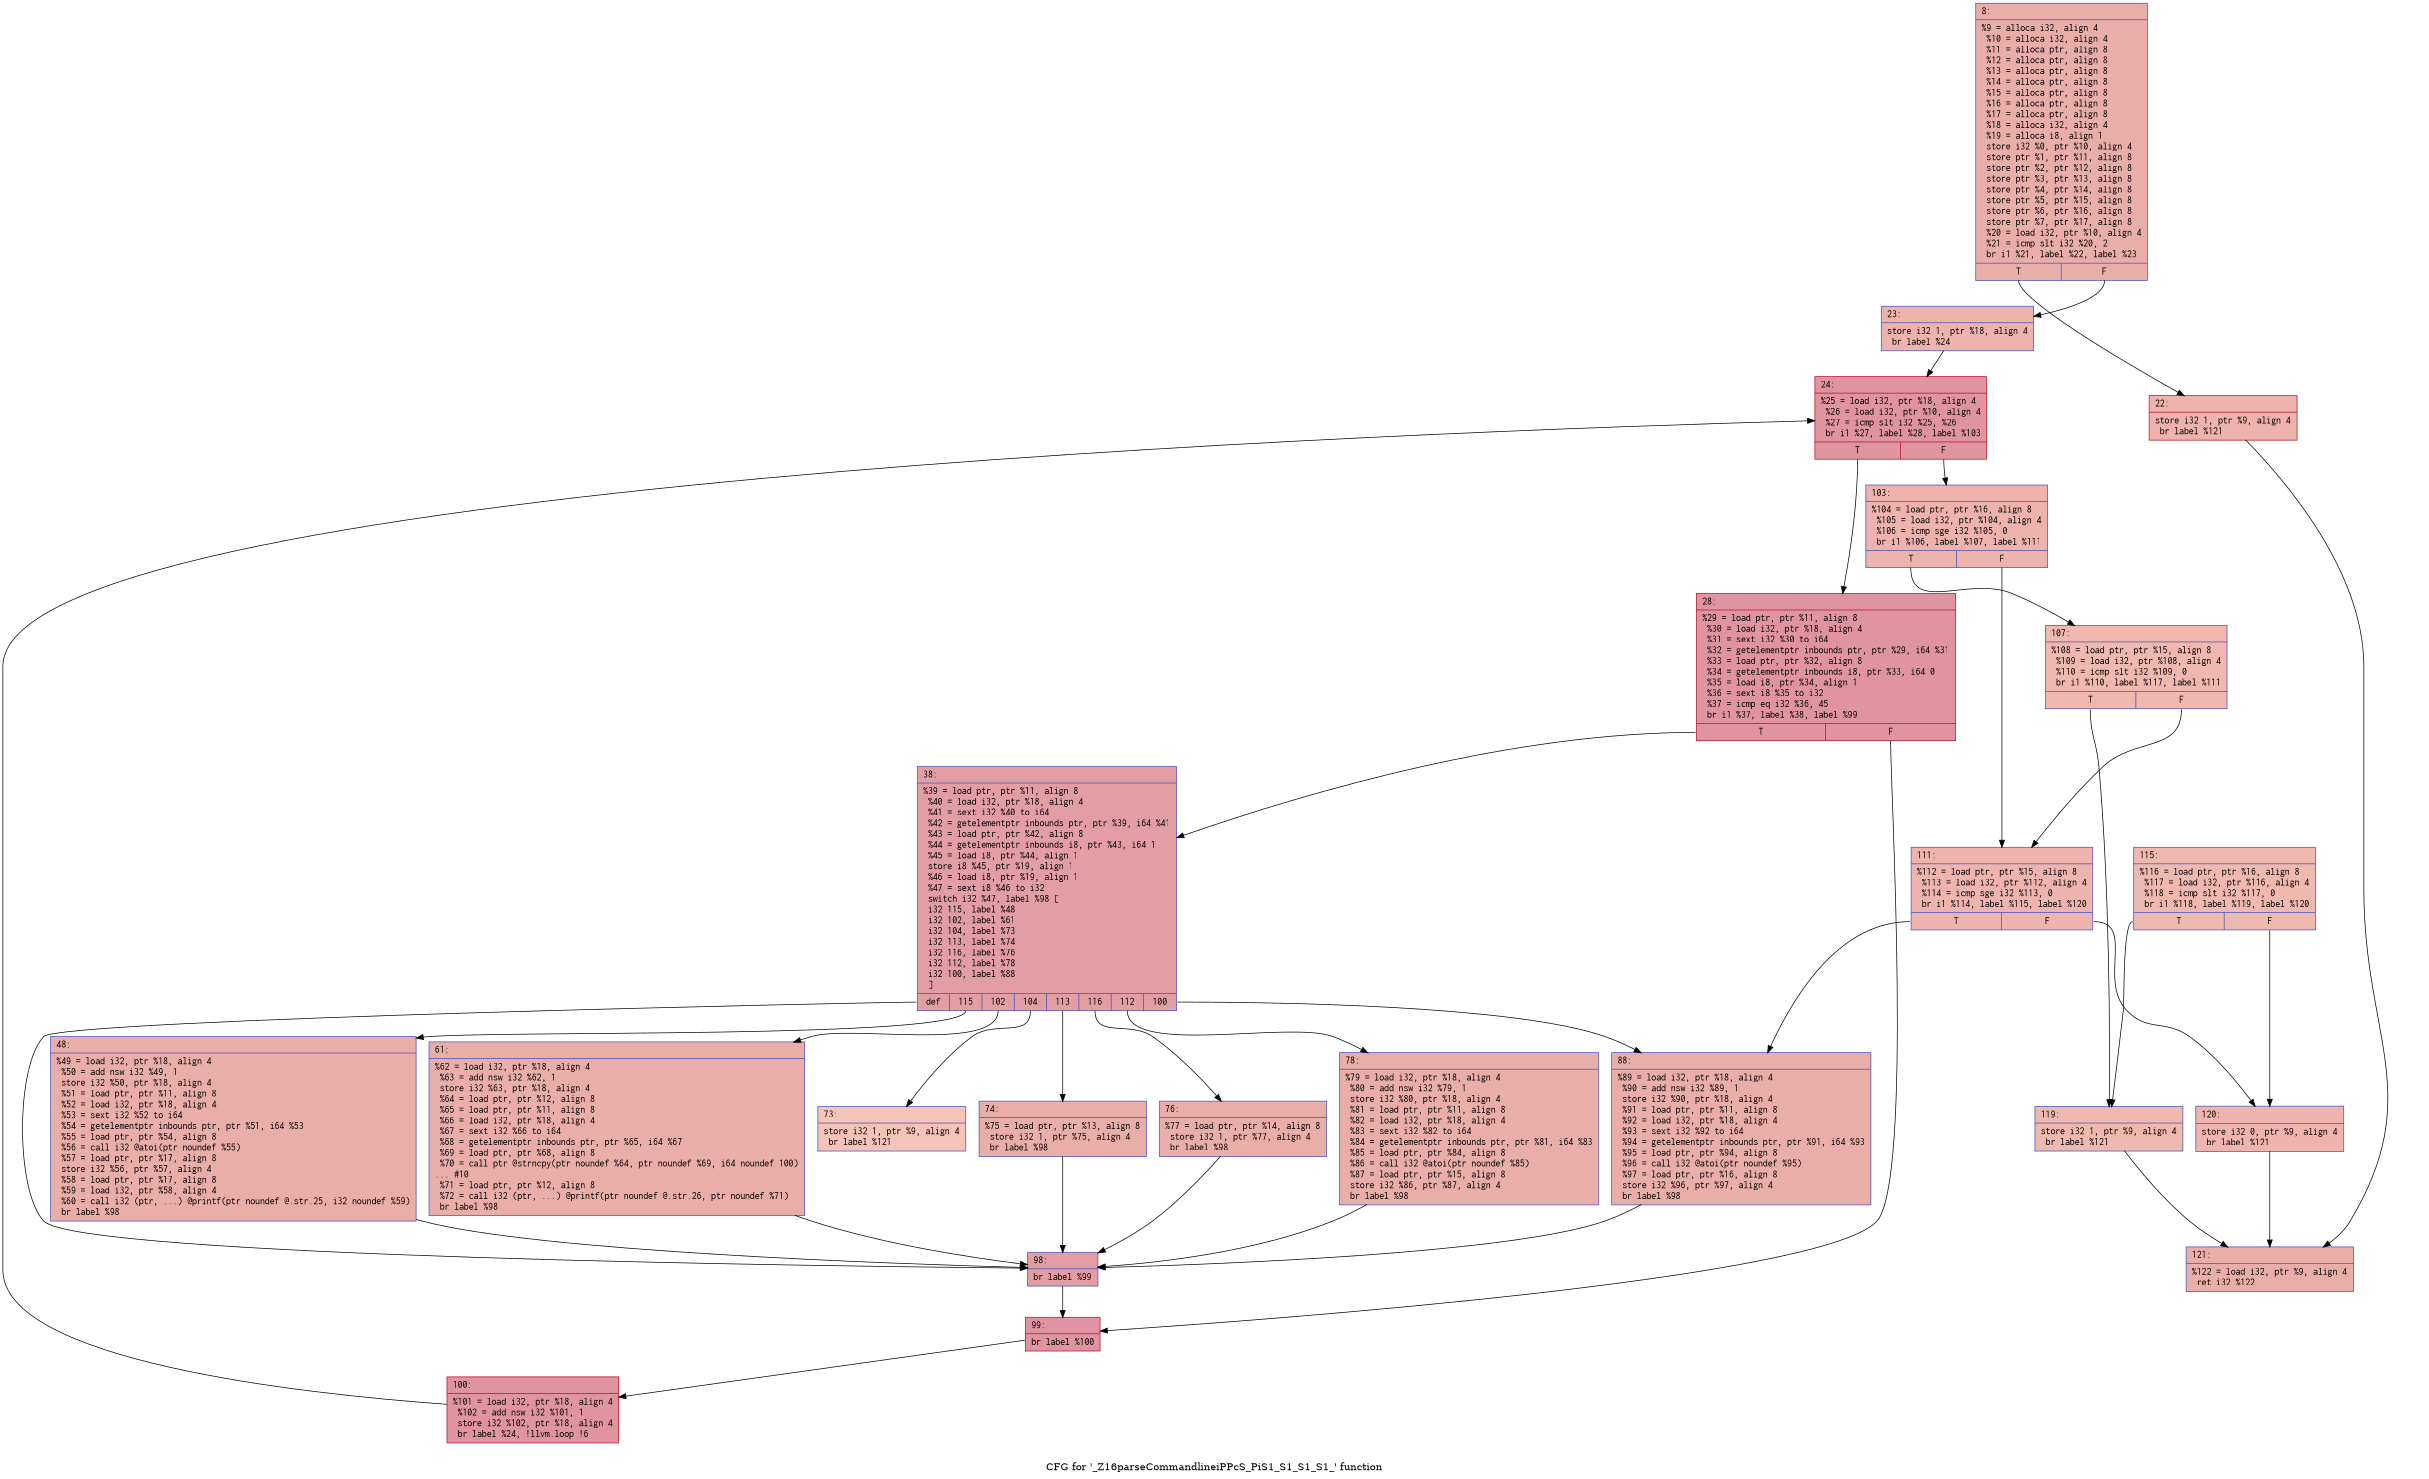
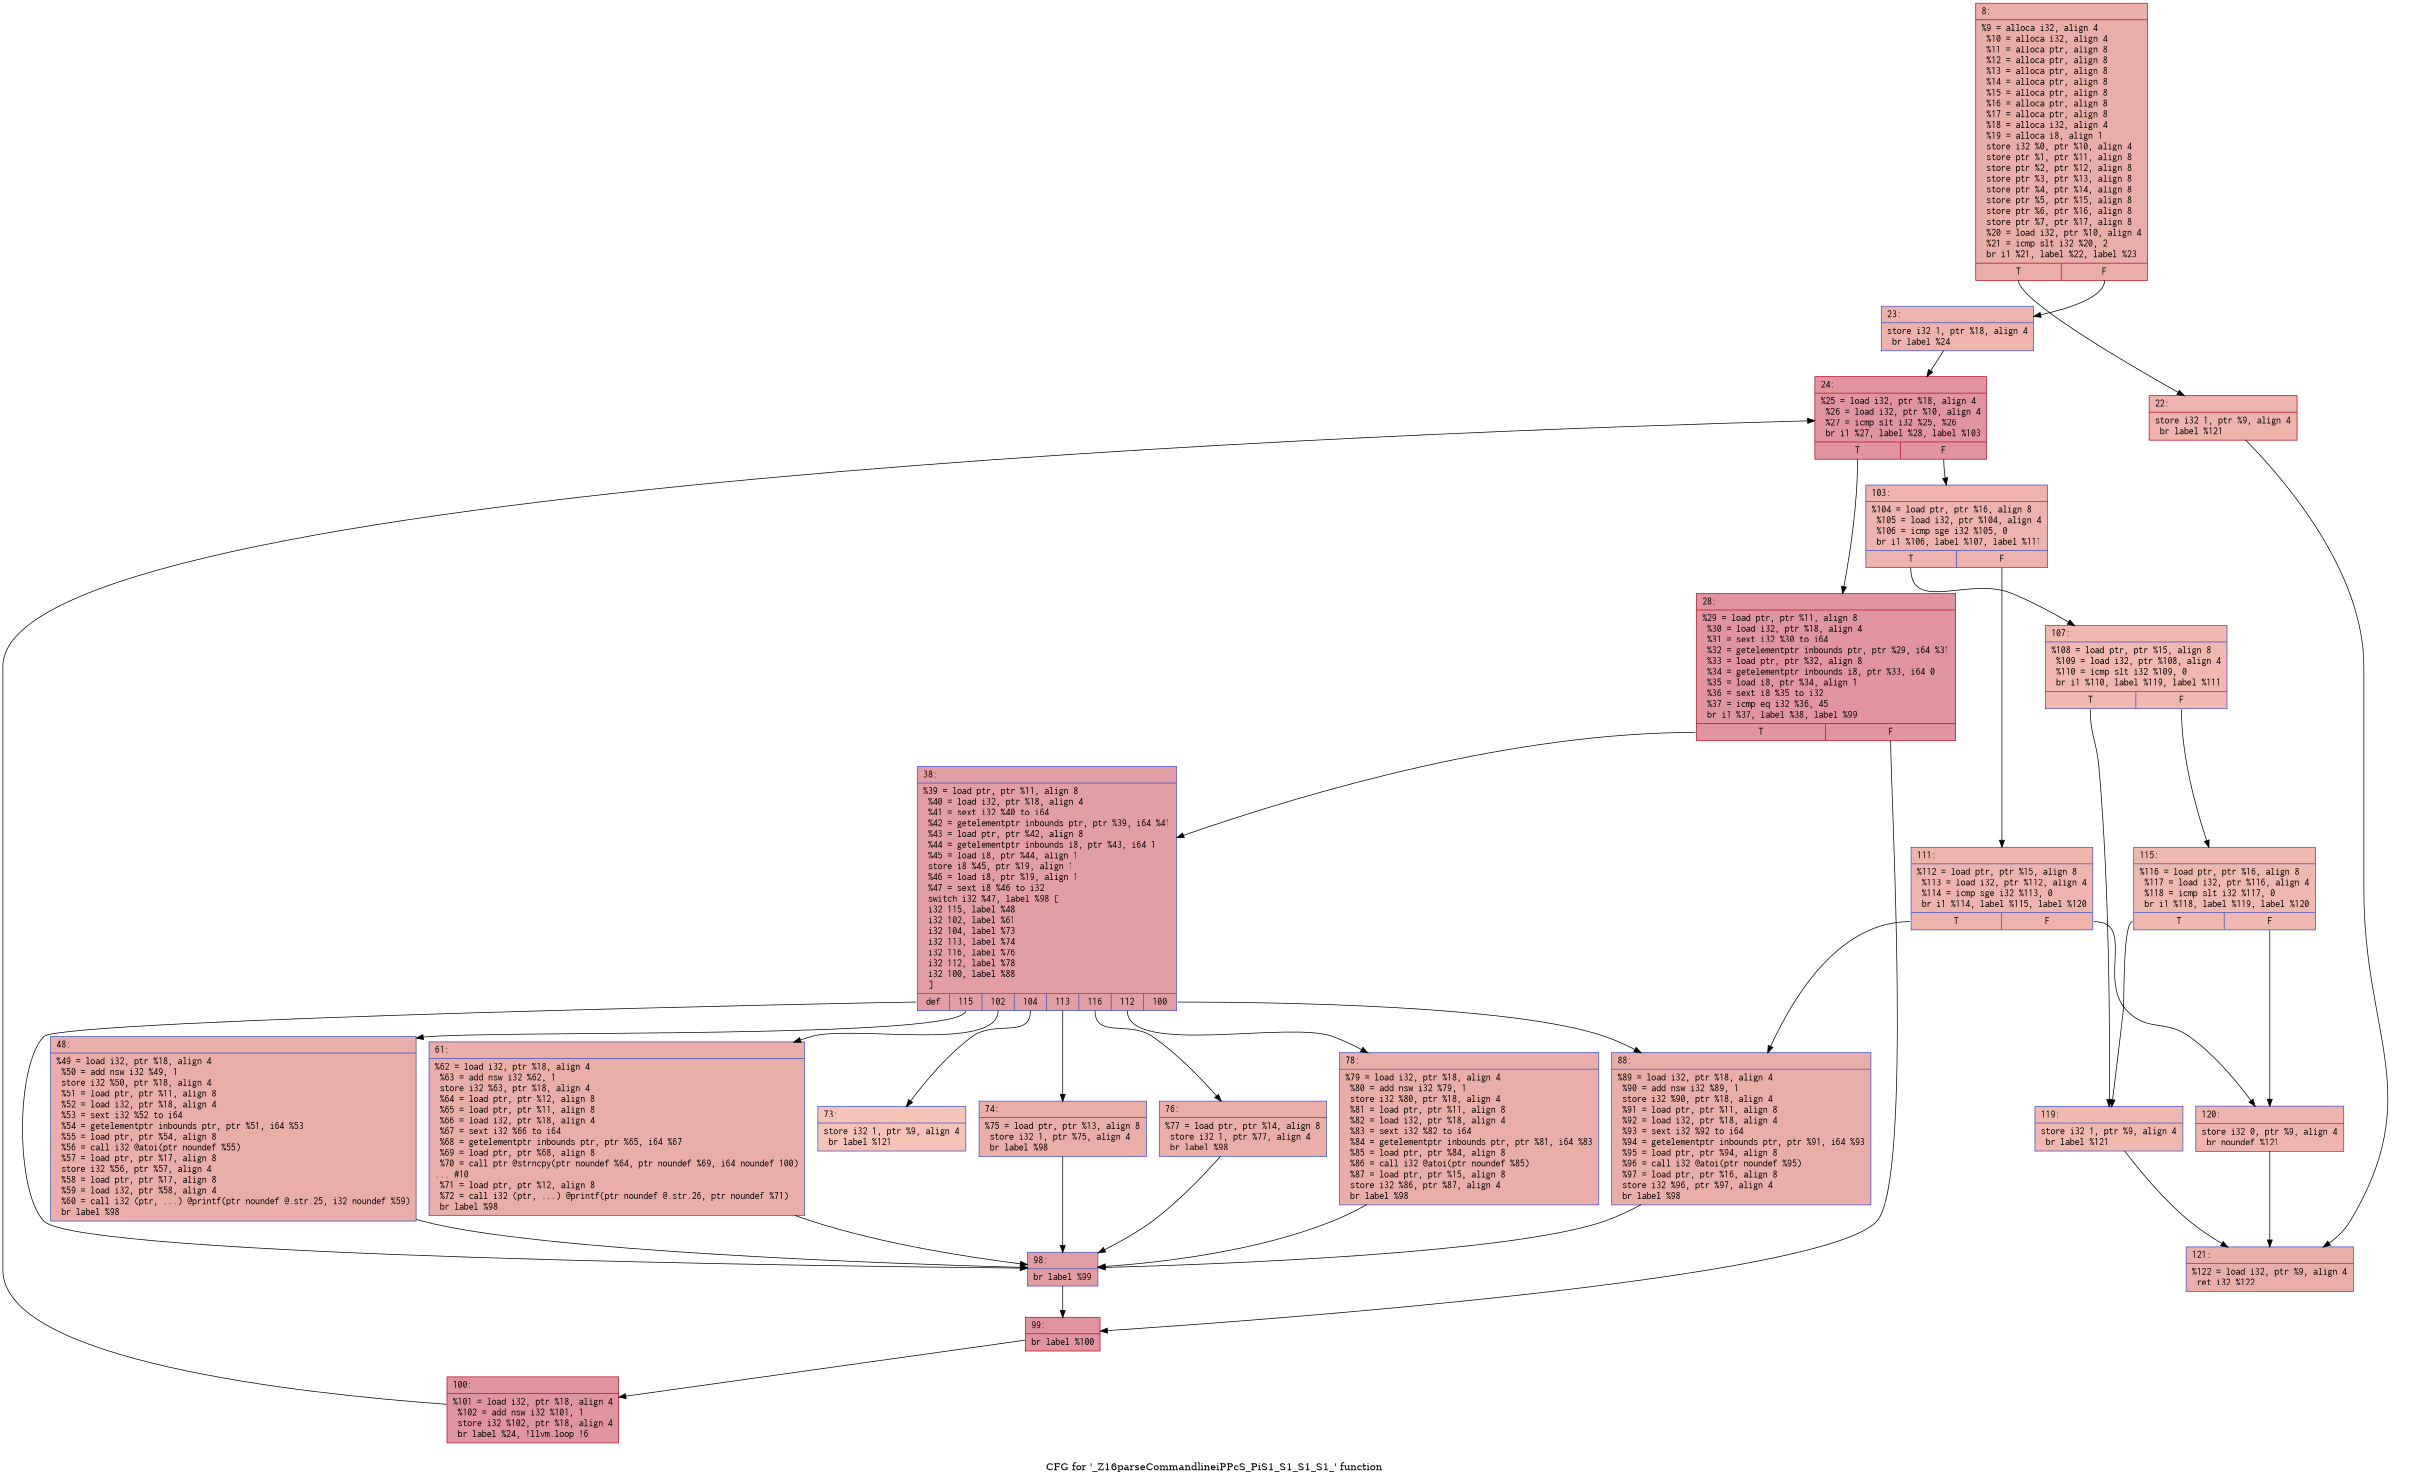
(2062, 142) -> (2062, 142)
(2136, 683) -> (2136, 683)
(2104, 766) -> (2189, 776)
(2236, 1142) -> (2241, 1142)
